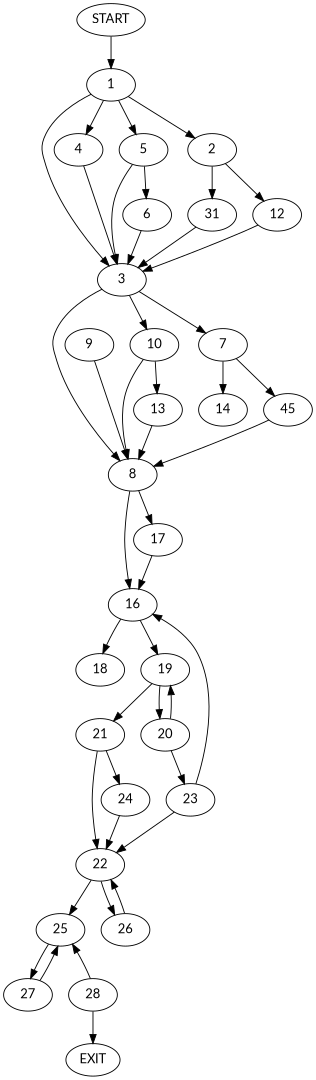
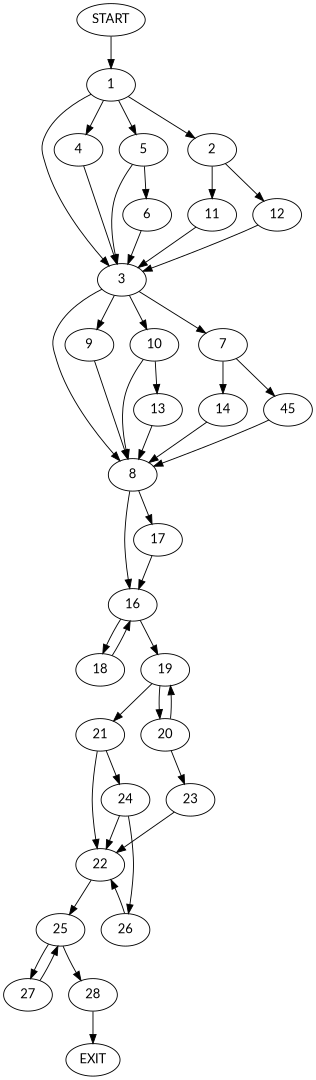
(212, 215) -> (212, 215)
none -> (108, 308)
none -> (182, 440)
(208, 693) -> (120, 643)
(105, 894) -> (133, 860)
(84, 965) -> (69, 960)
